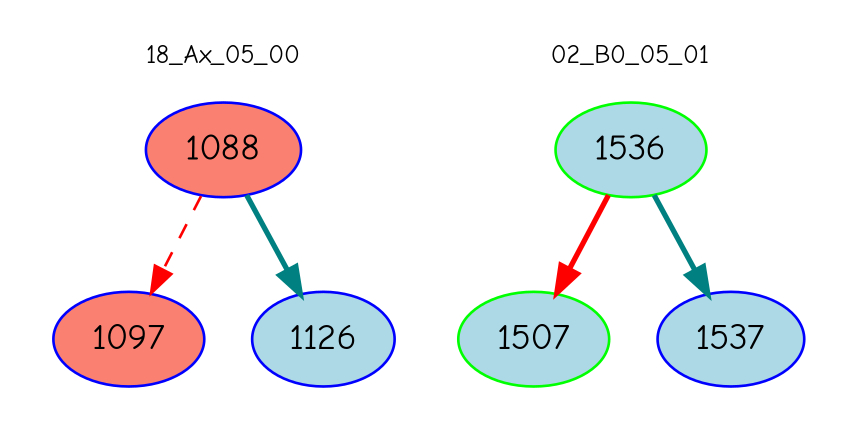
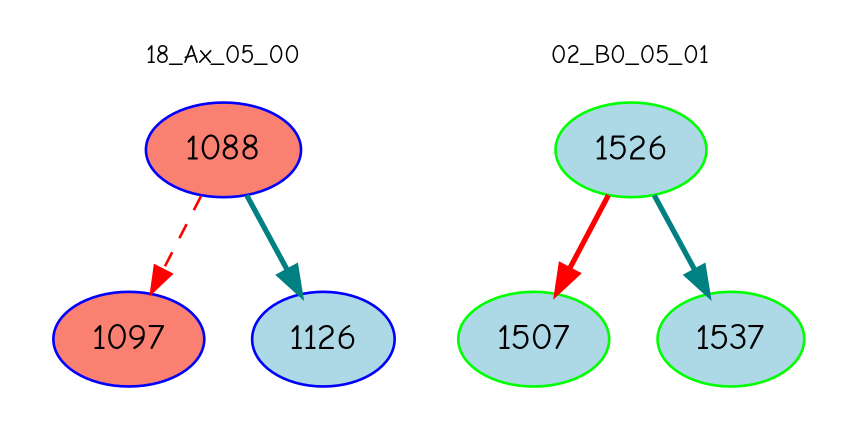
(631, 150) -> (631, 150)
(731, 339) -> (731, 339)
